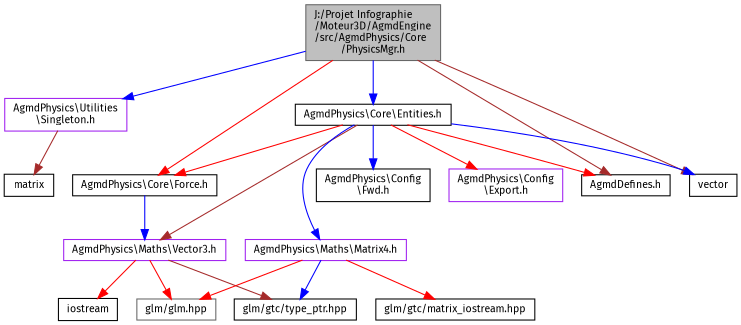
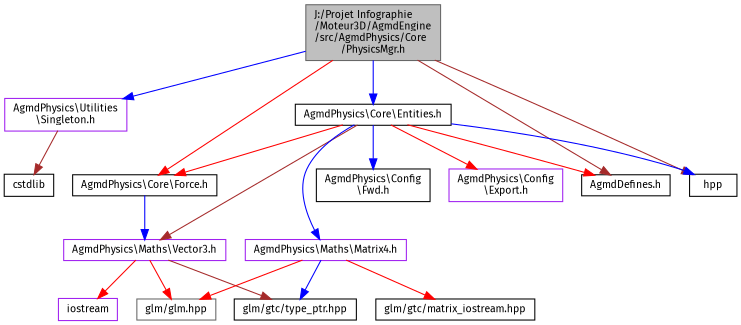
(29, 185) -> (29, 185)
(713, 185) -> (713, 185)
(88, 310) -> (88, 310)
